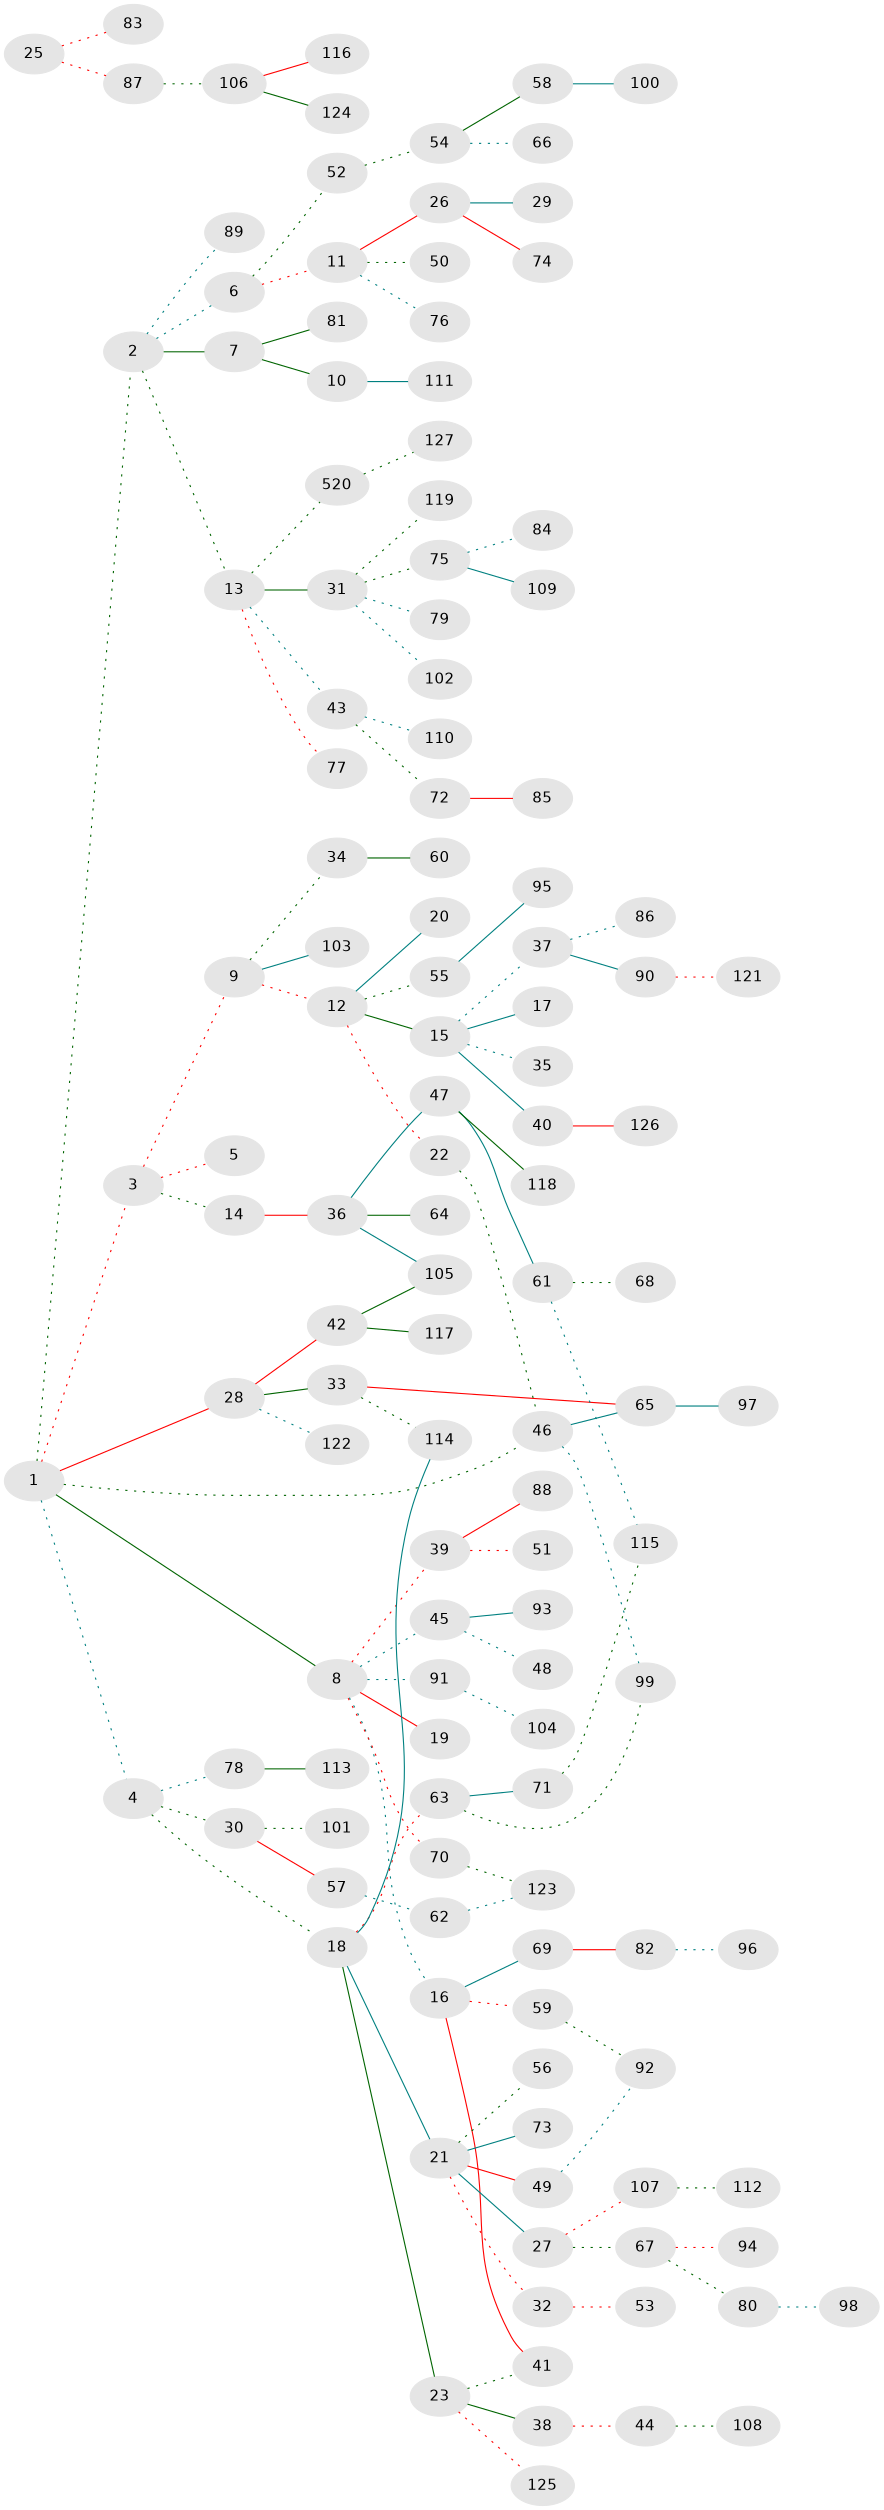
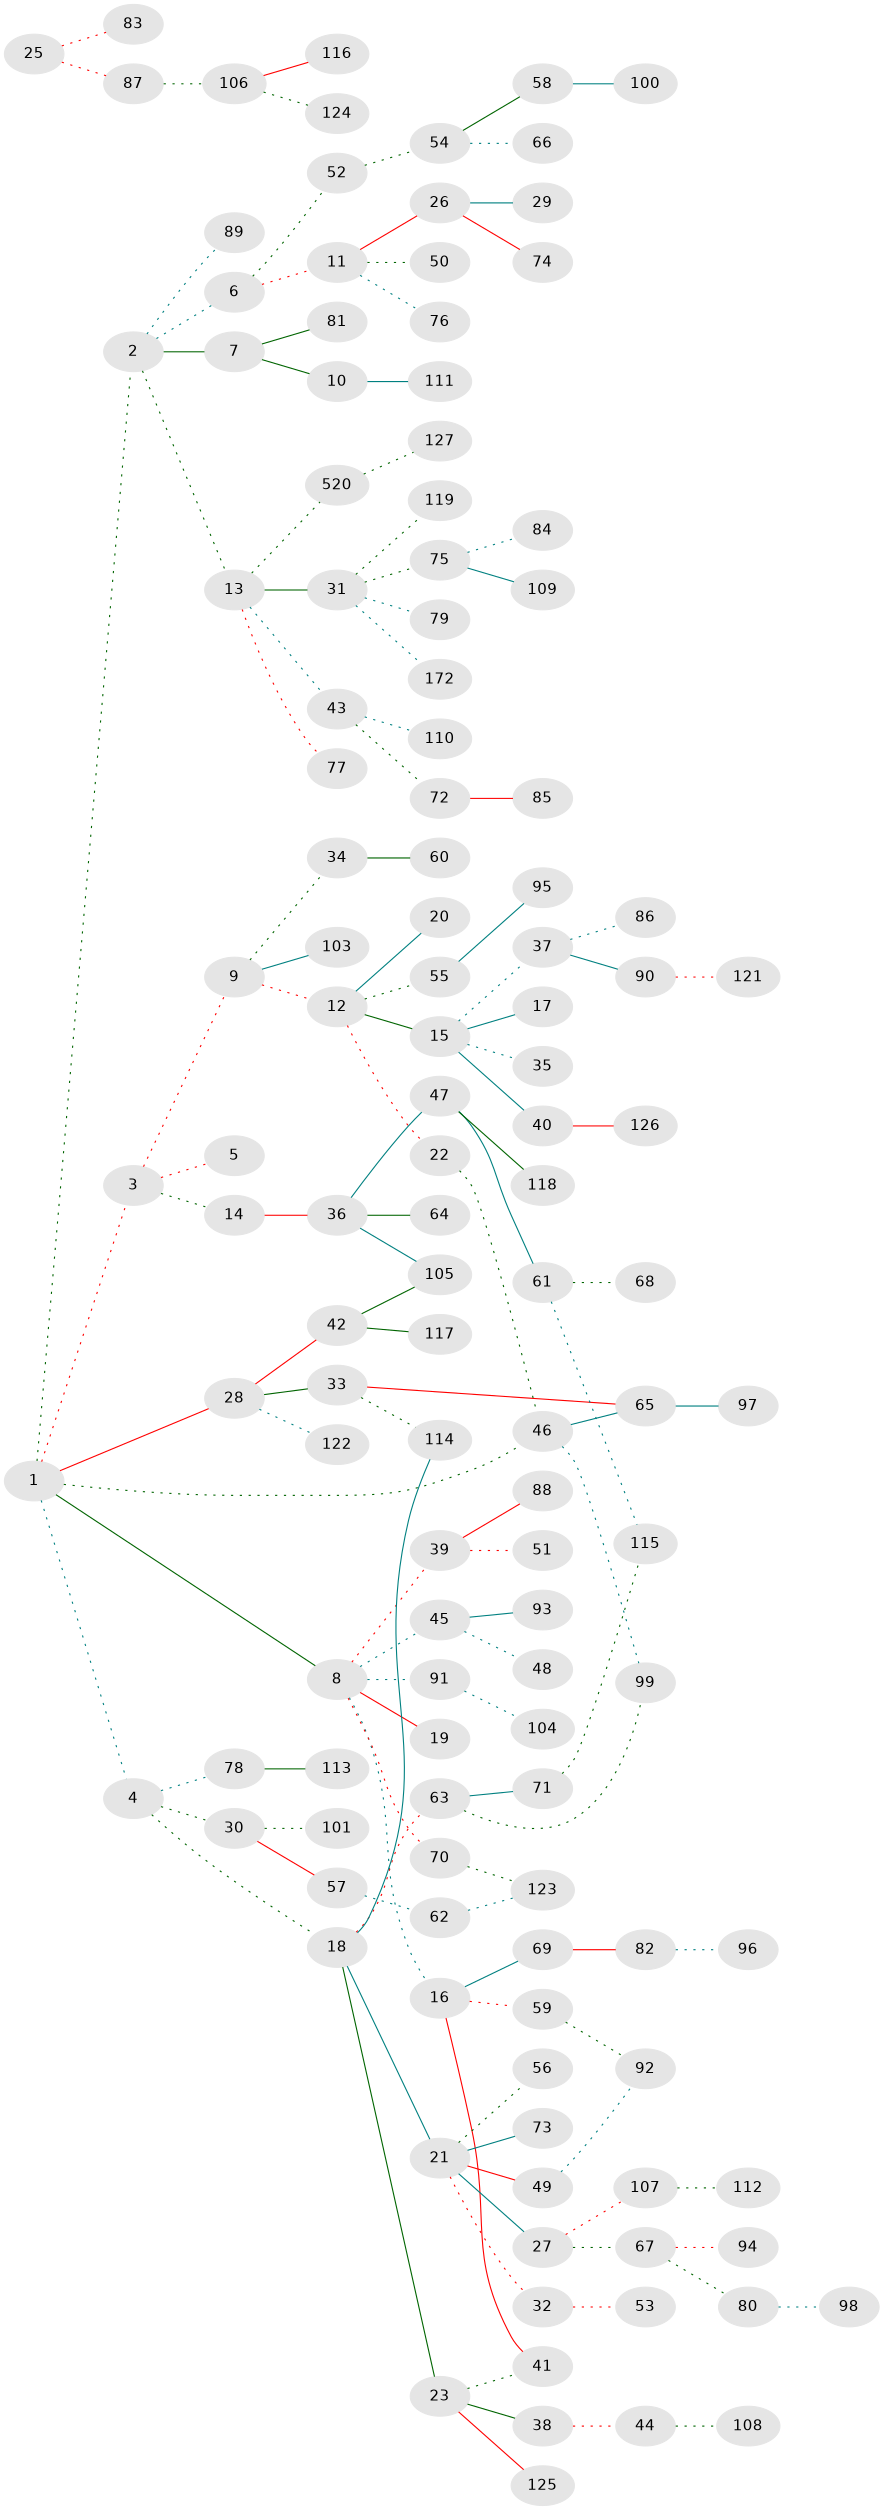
(286, 99) -> (286, 99)
(440, 679) -> (440, 679)
(491, 2441) -> (491, 2441)
